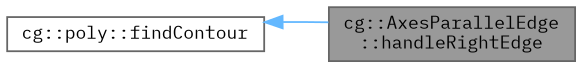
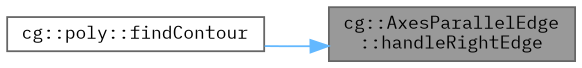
(306, 22) -> (287, 46)
